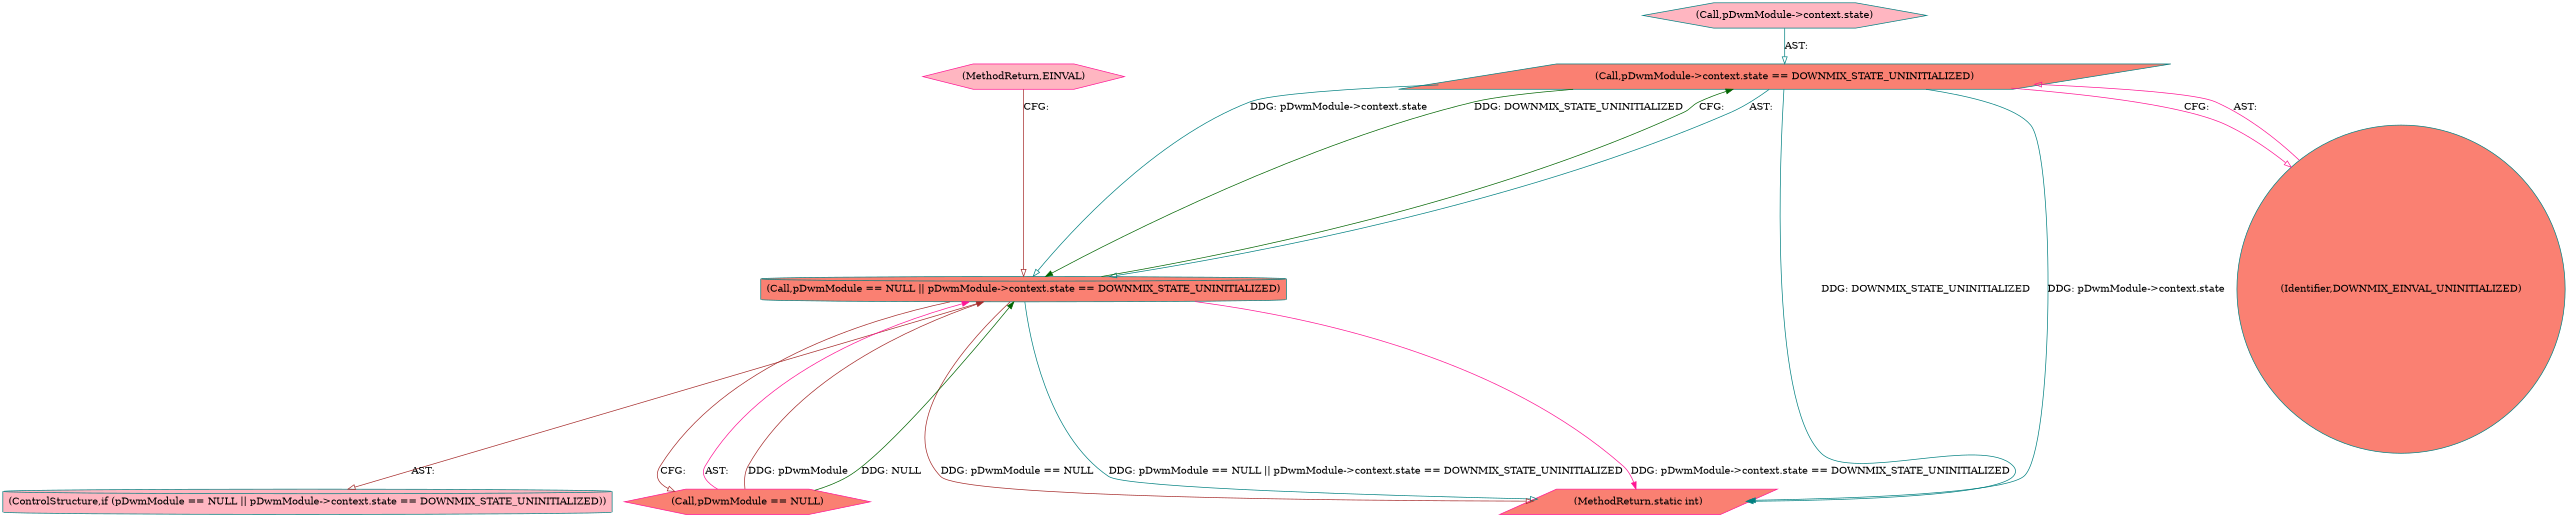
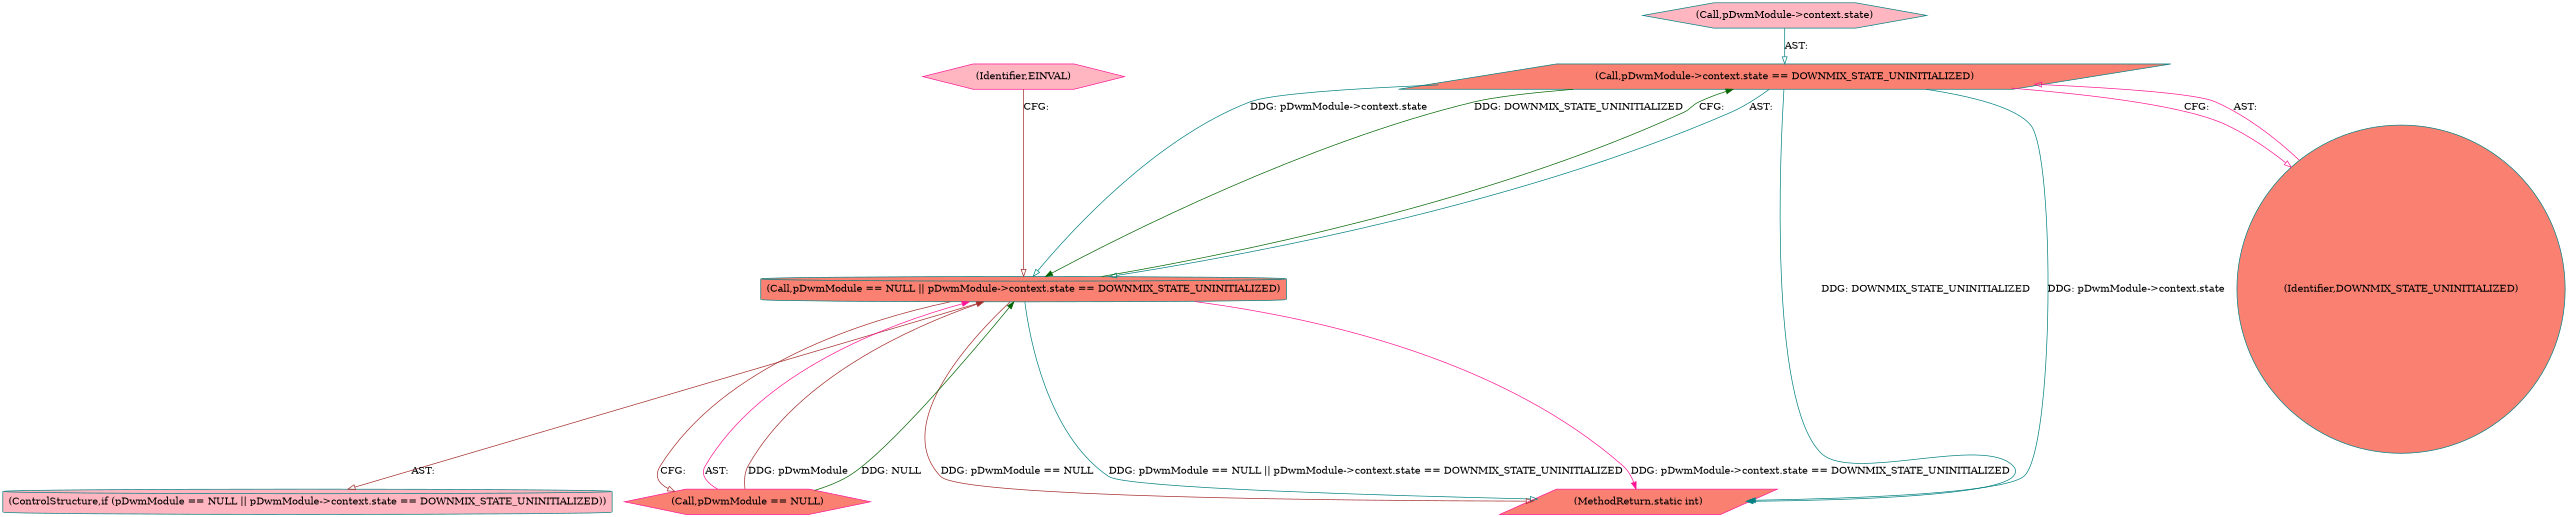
(1024, 77) -> (1024, 77)
(2401, 289) -> (2401, 289)
